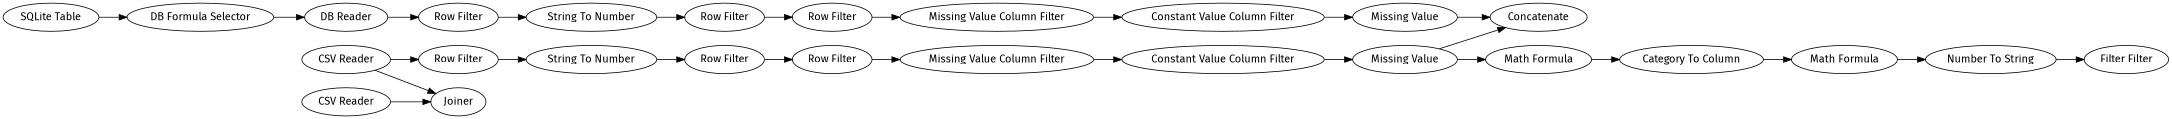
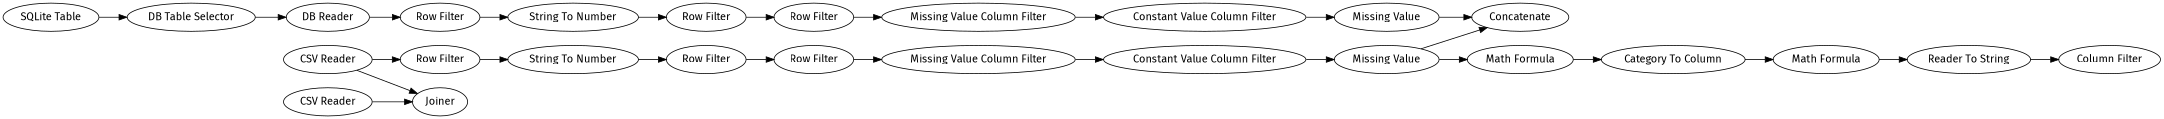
(200, 17) -> (191, 17)
(1991, 60) -> (1969, 60)
(2126, 60) -> (2110, 60)
